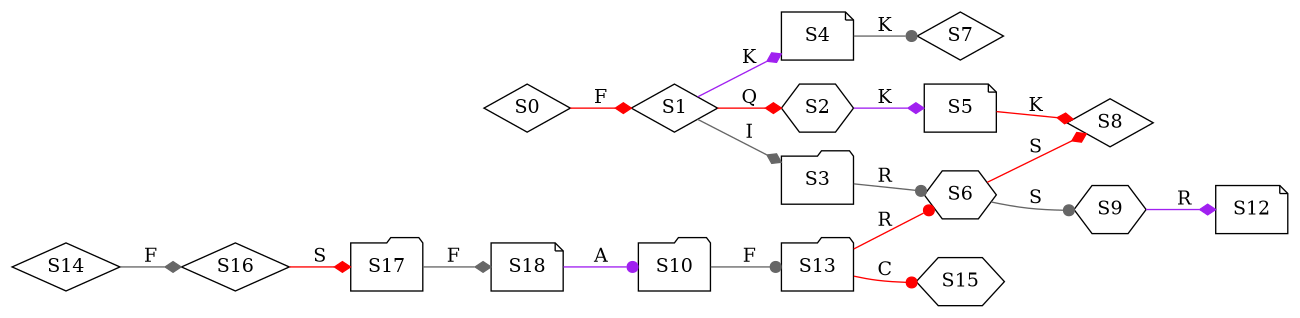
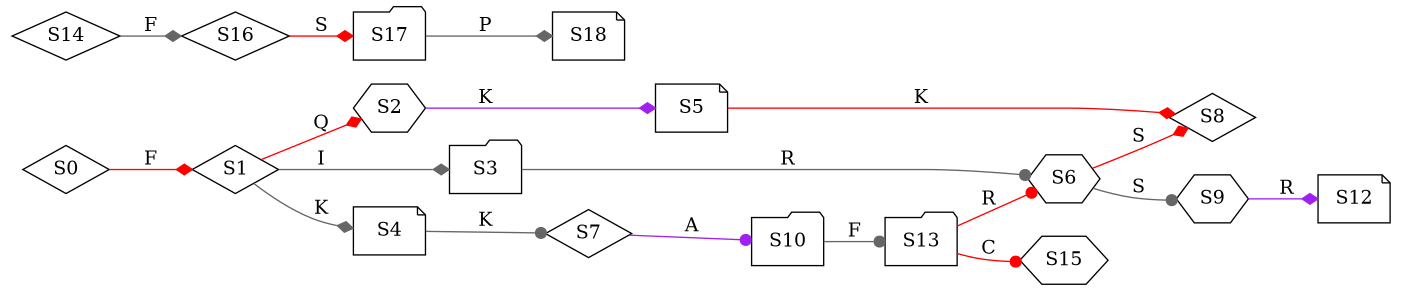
(732, 79) -> (293, 209)
(453, 257) -> (486, 26)
(595, 267) -> (685, 237)
